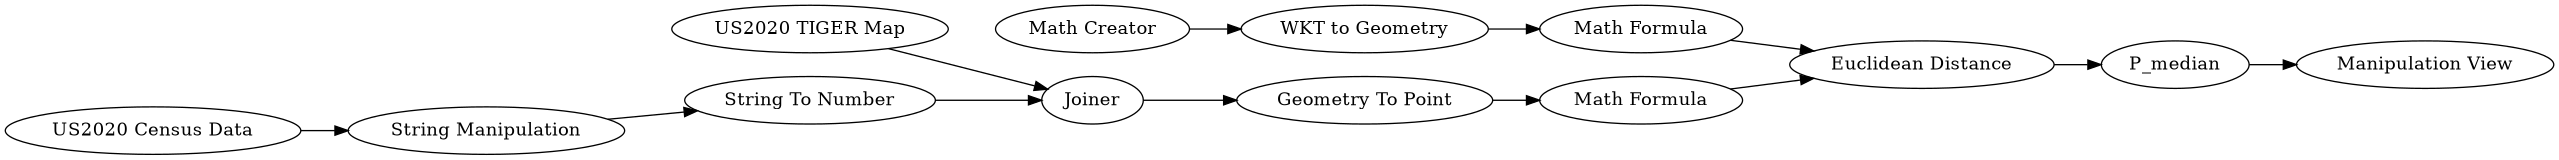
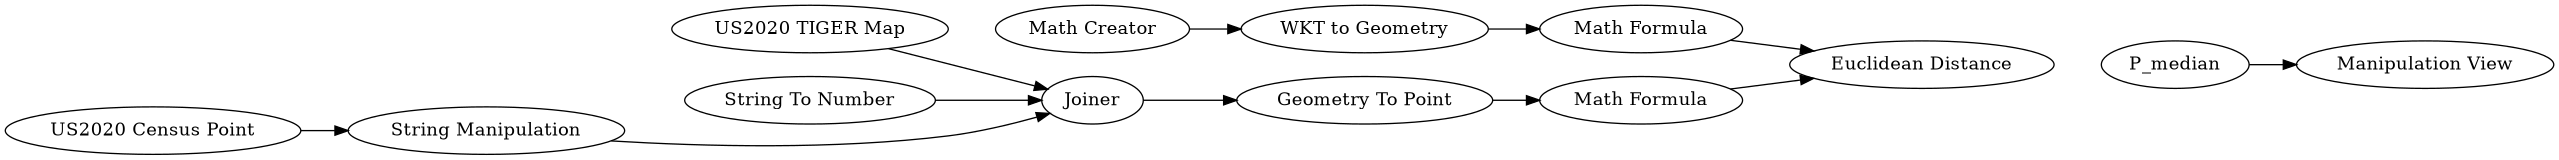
(2071, 65) -> none
(646, 116) -> (825, 145)
(153, 131) -> (153, 131)
